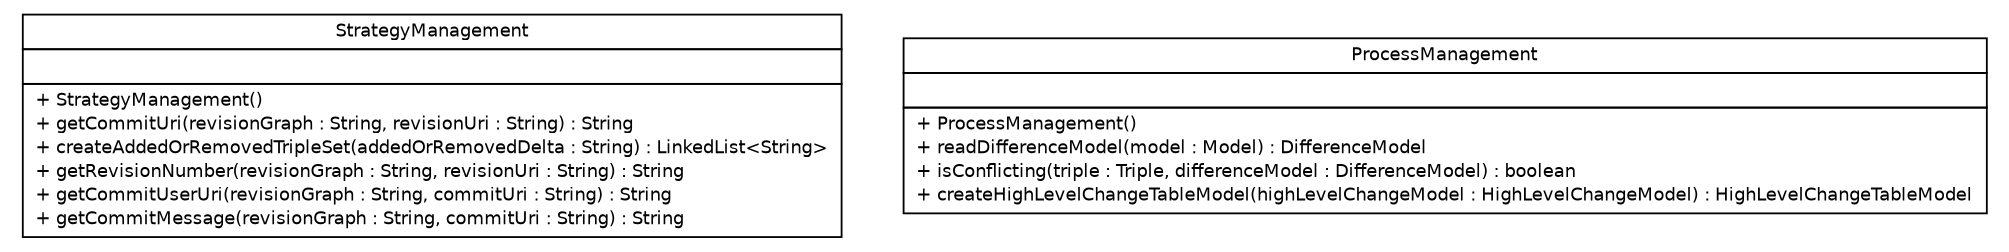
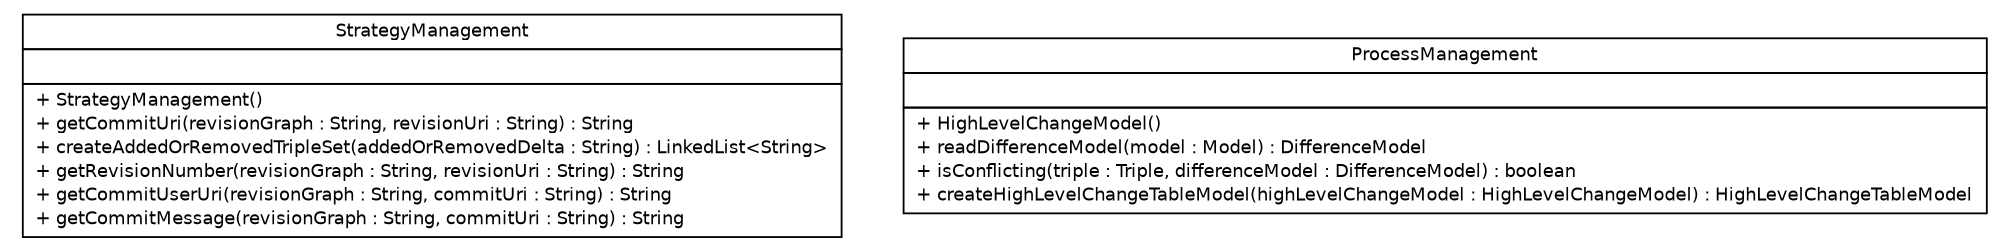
(1027, 124) -> (1039, 124)
